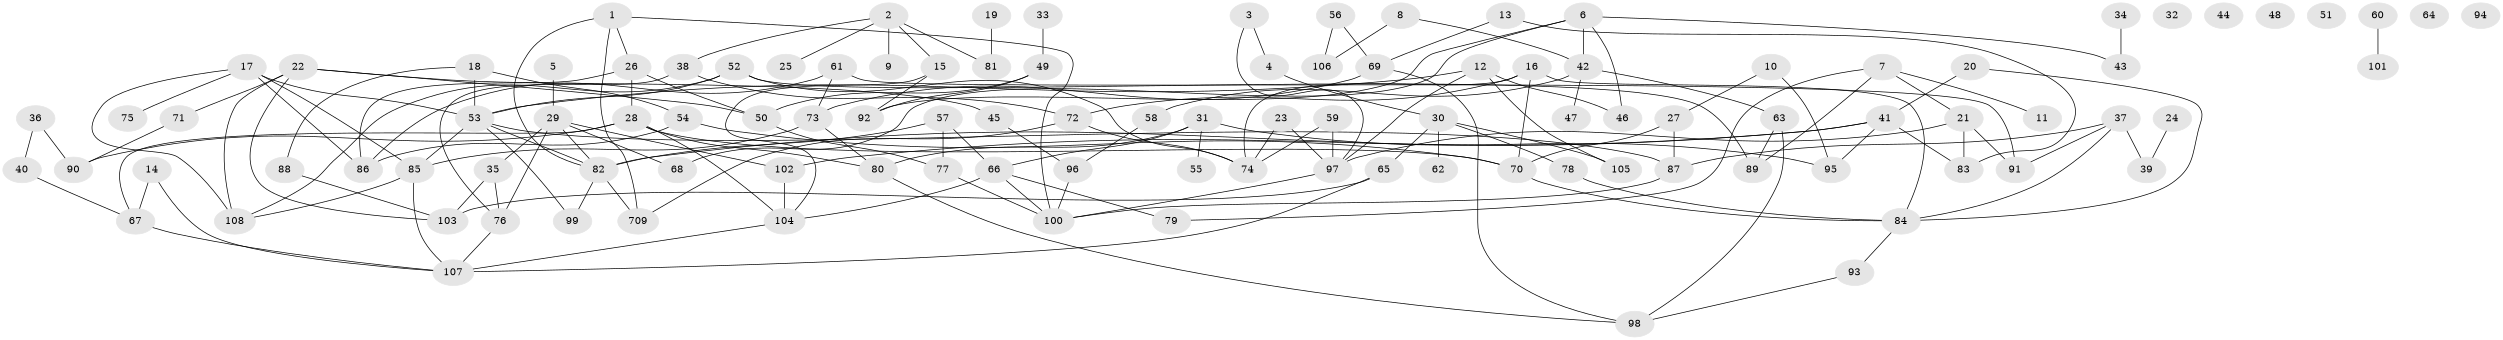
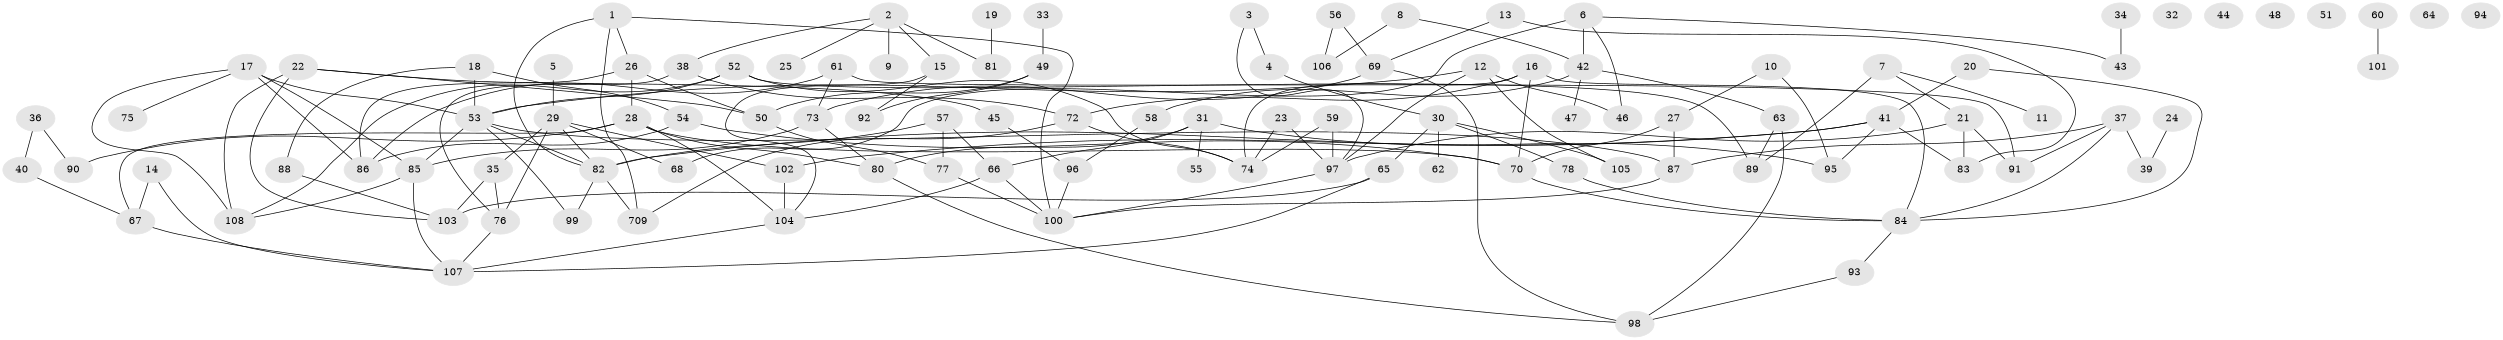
(1089, 98) -> none
(179, 119) -> none
(1171, 221) -> none
